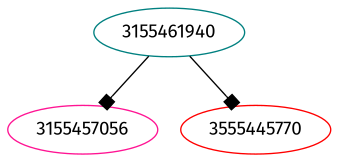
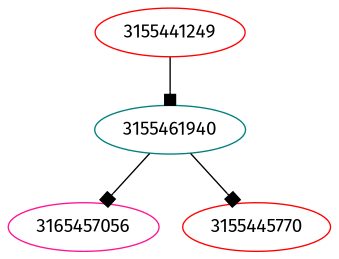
none -> (170, 32)
(83, 130) -> (84, 227)
(256, 130) -> (257, 227)
